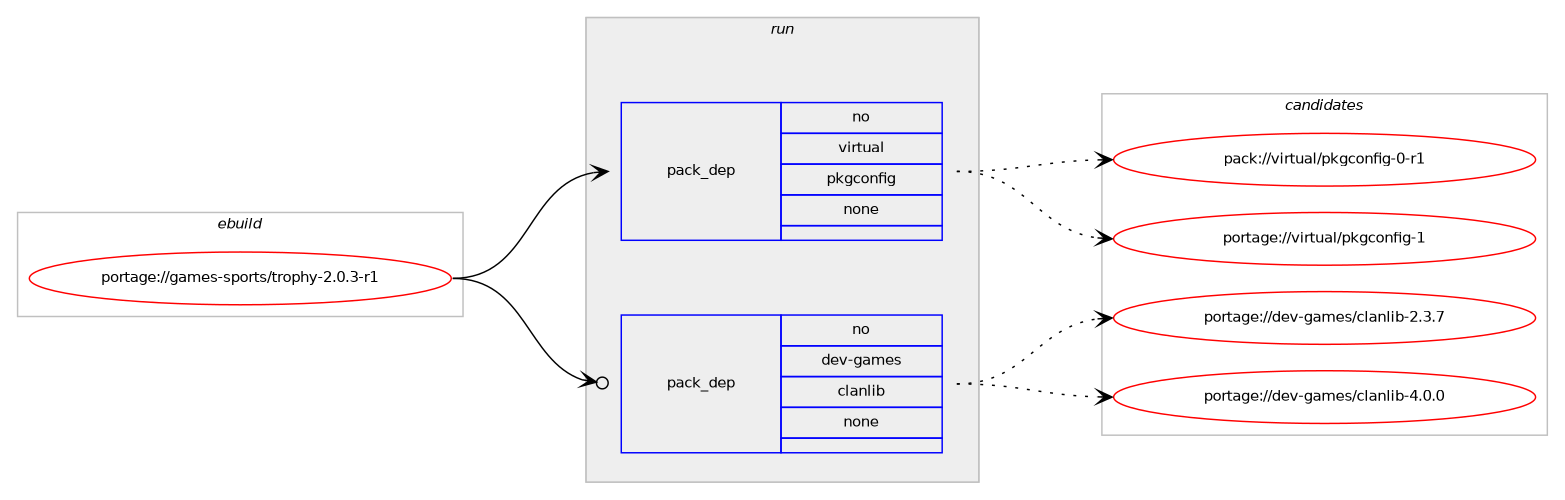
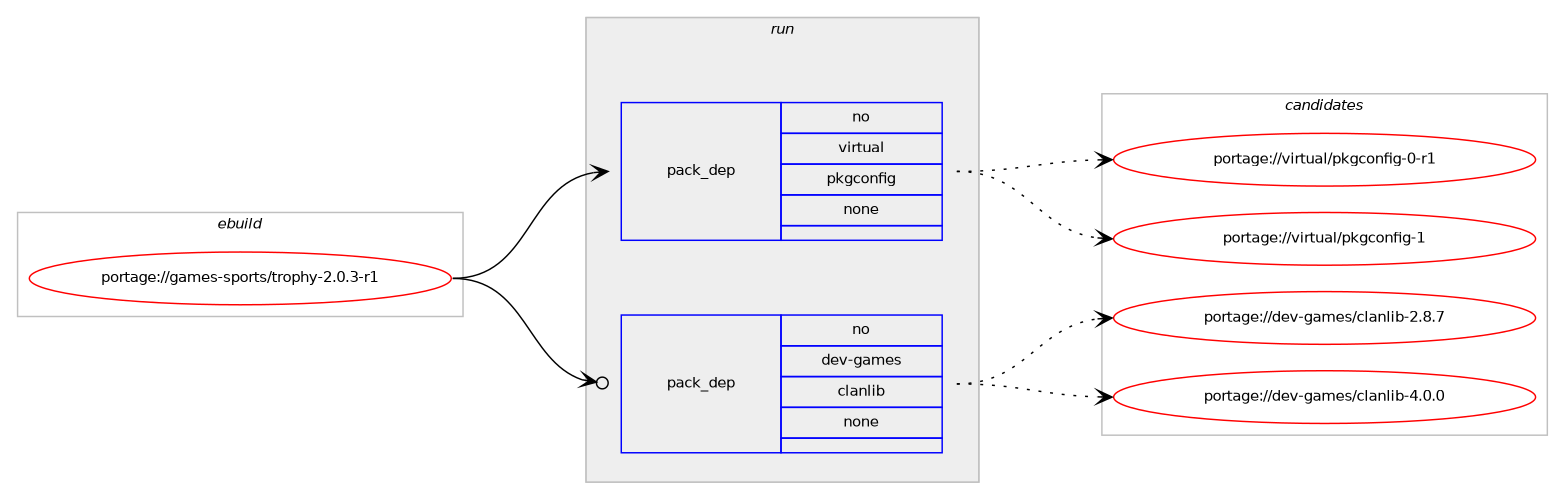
(1325, 160) -> (1325, 160)
(1325, 318) -> (1325, 318)
